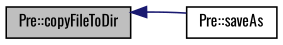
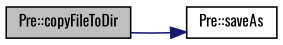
(167, 12) -> (151, 33)
